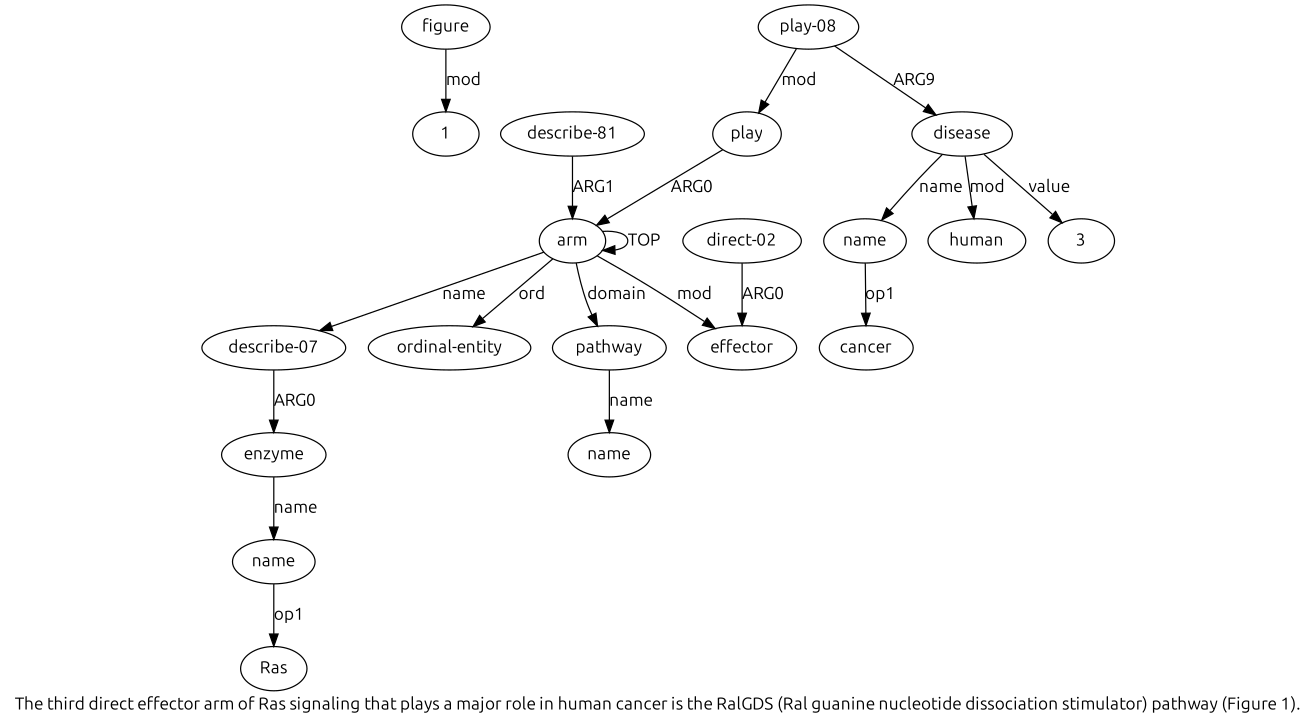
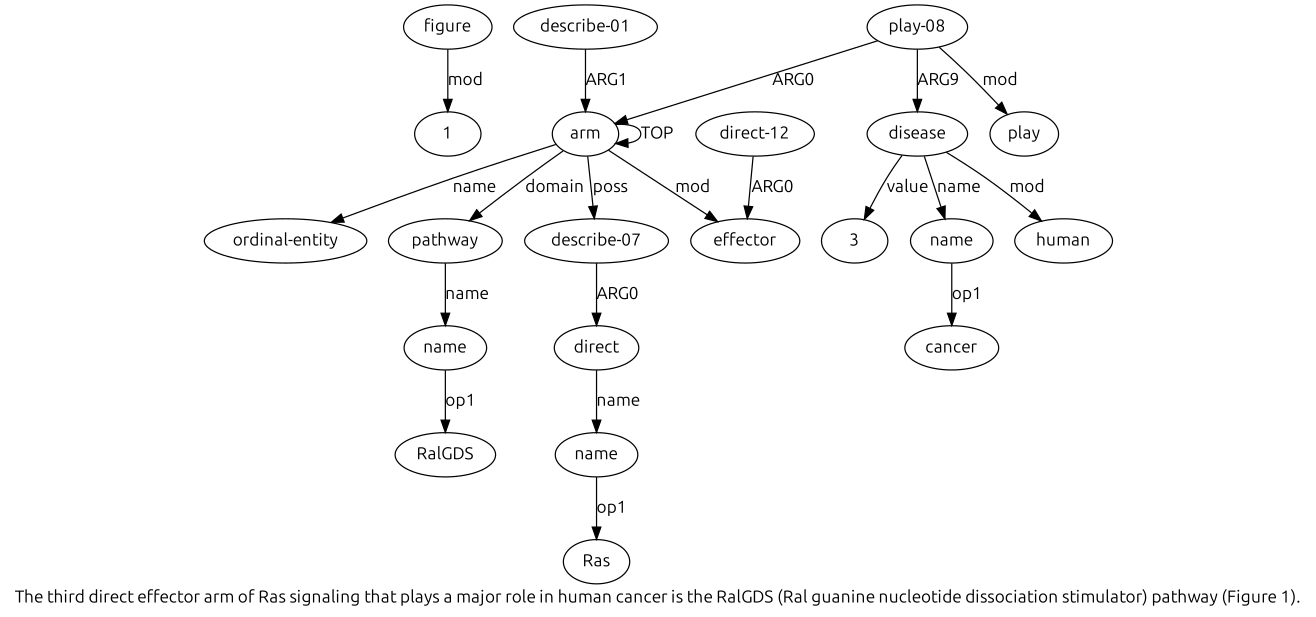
(572, 134) -> (585, 27)
(665, 184) -> (752, 80)
(742, 241) -> (755, 134)
(464, 294) -> (611, 187)
(532, 294) -> (475, 187)
(274, 455) -> (597, 348)
none -> (445, 455)
